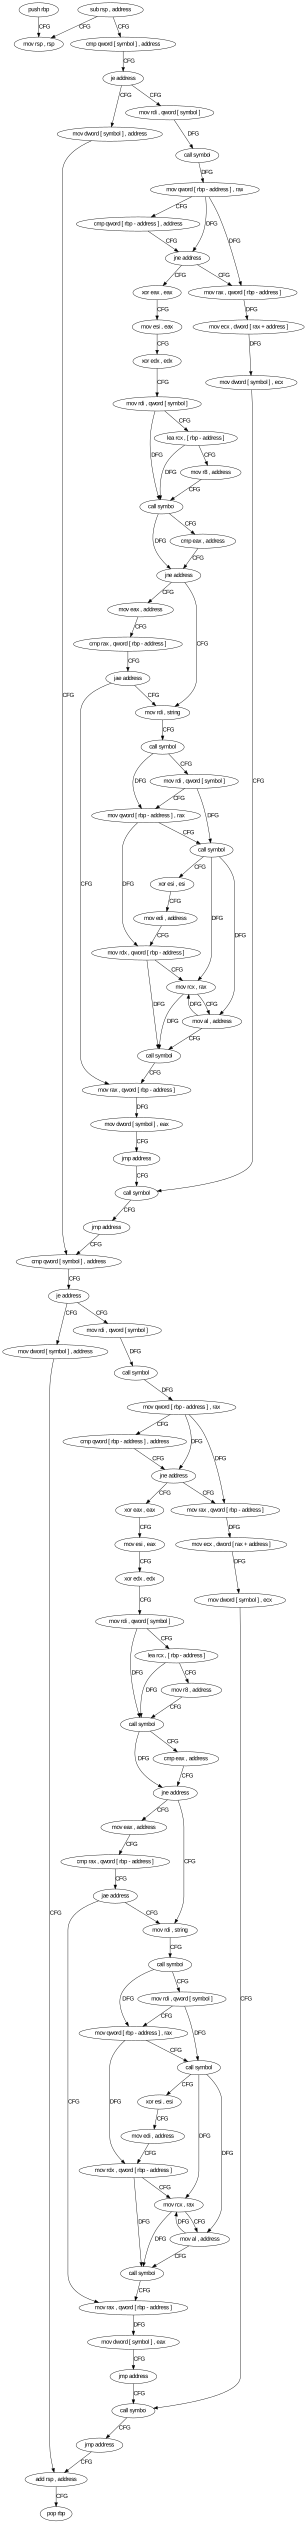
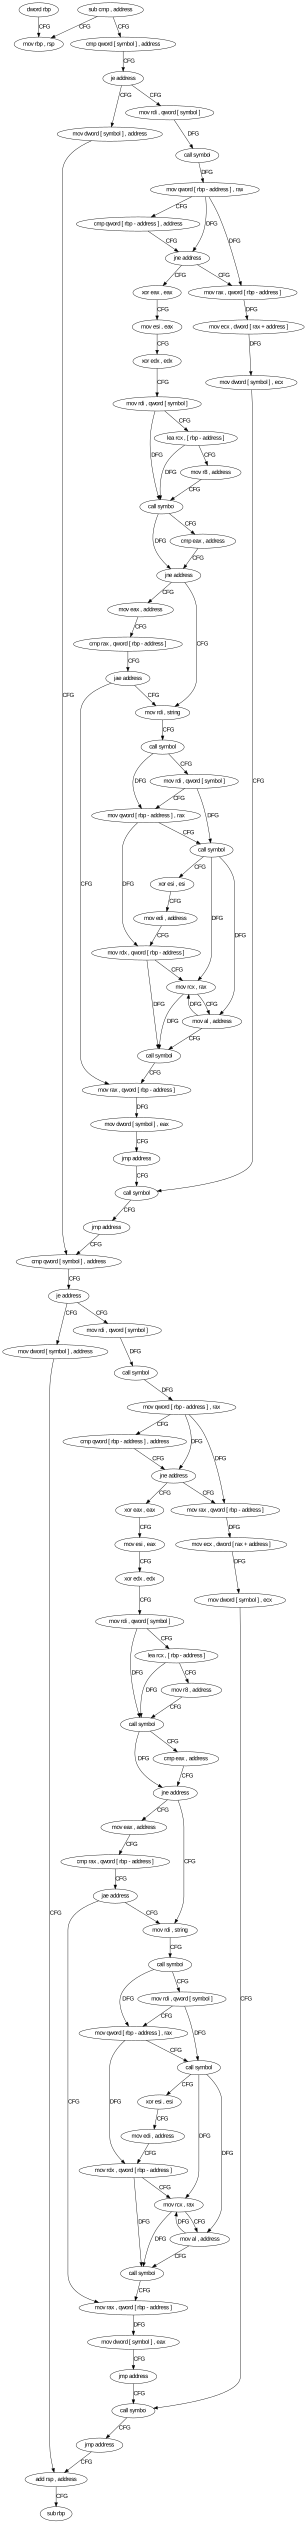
(39, 10) -> (39, 10)
(111, 10) -> (111, 10)
(39, 44) -> (39, 44)
(56, 2514) -> (56, 2514)
